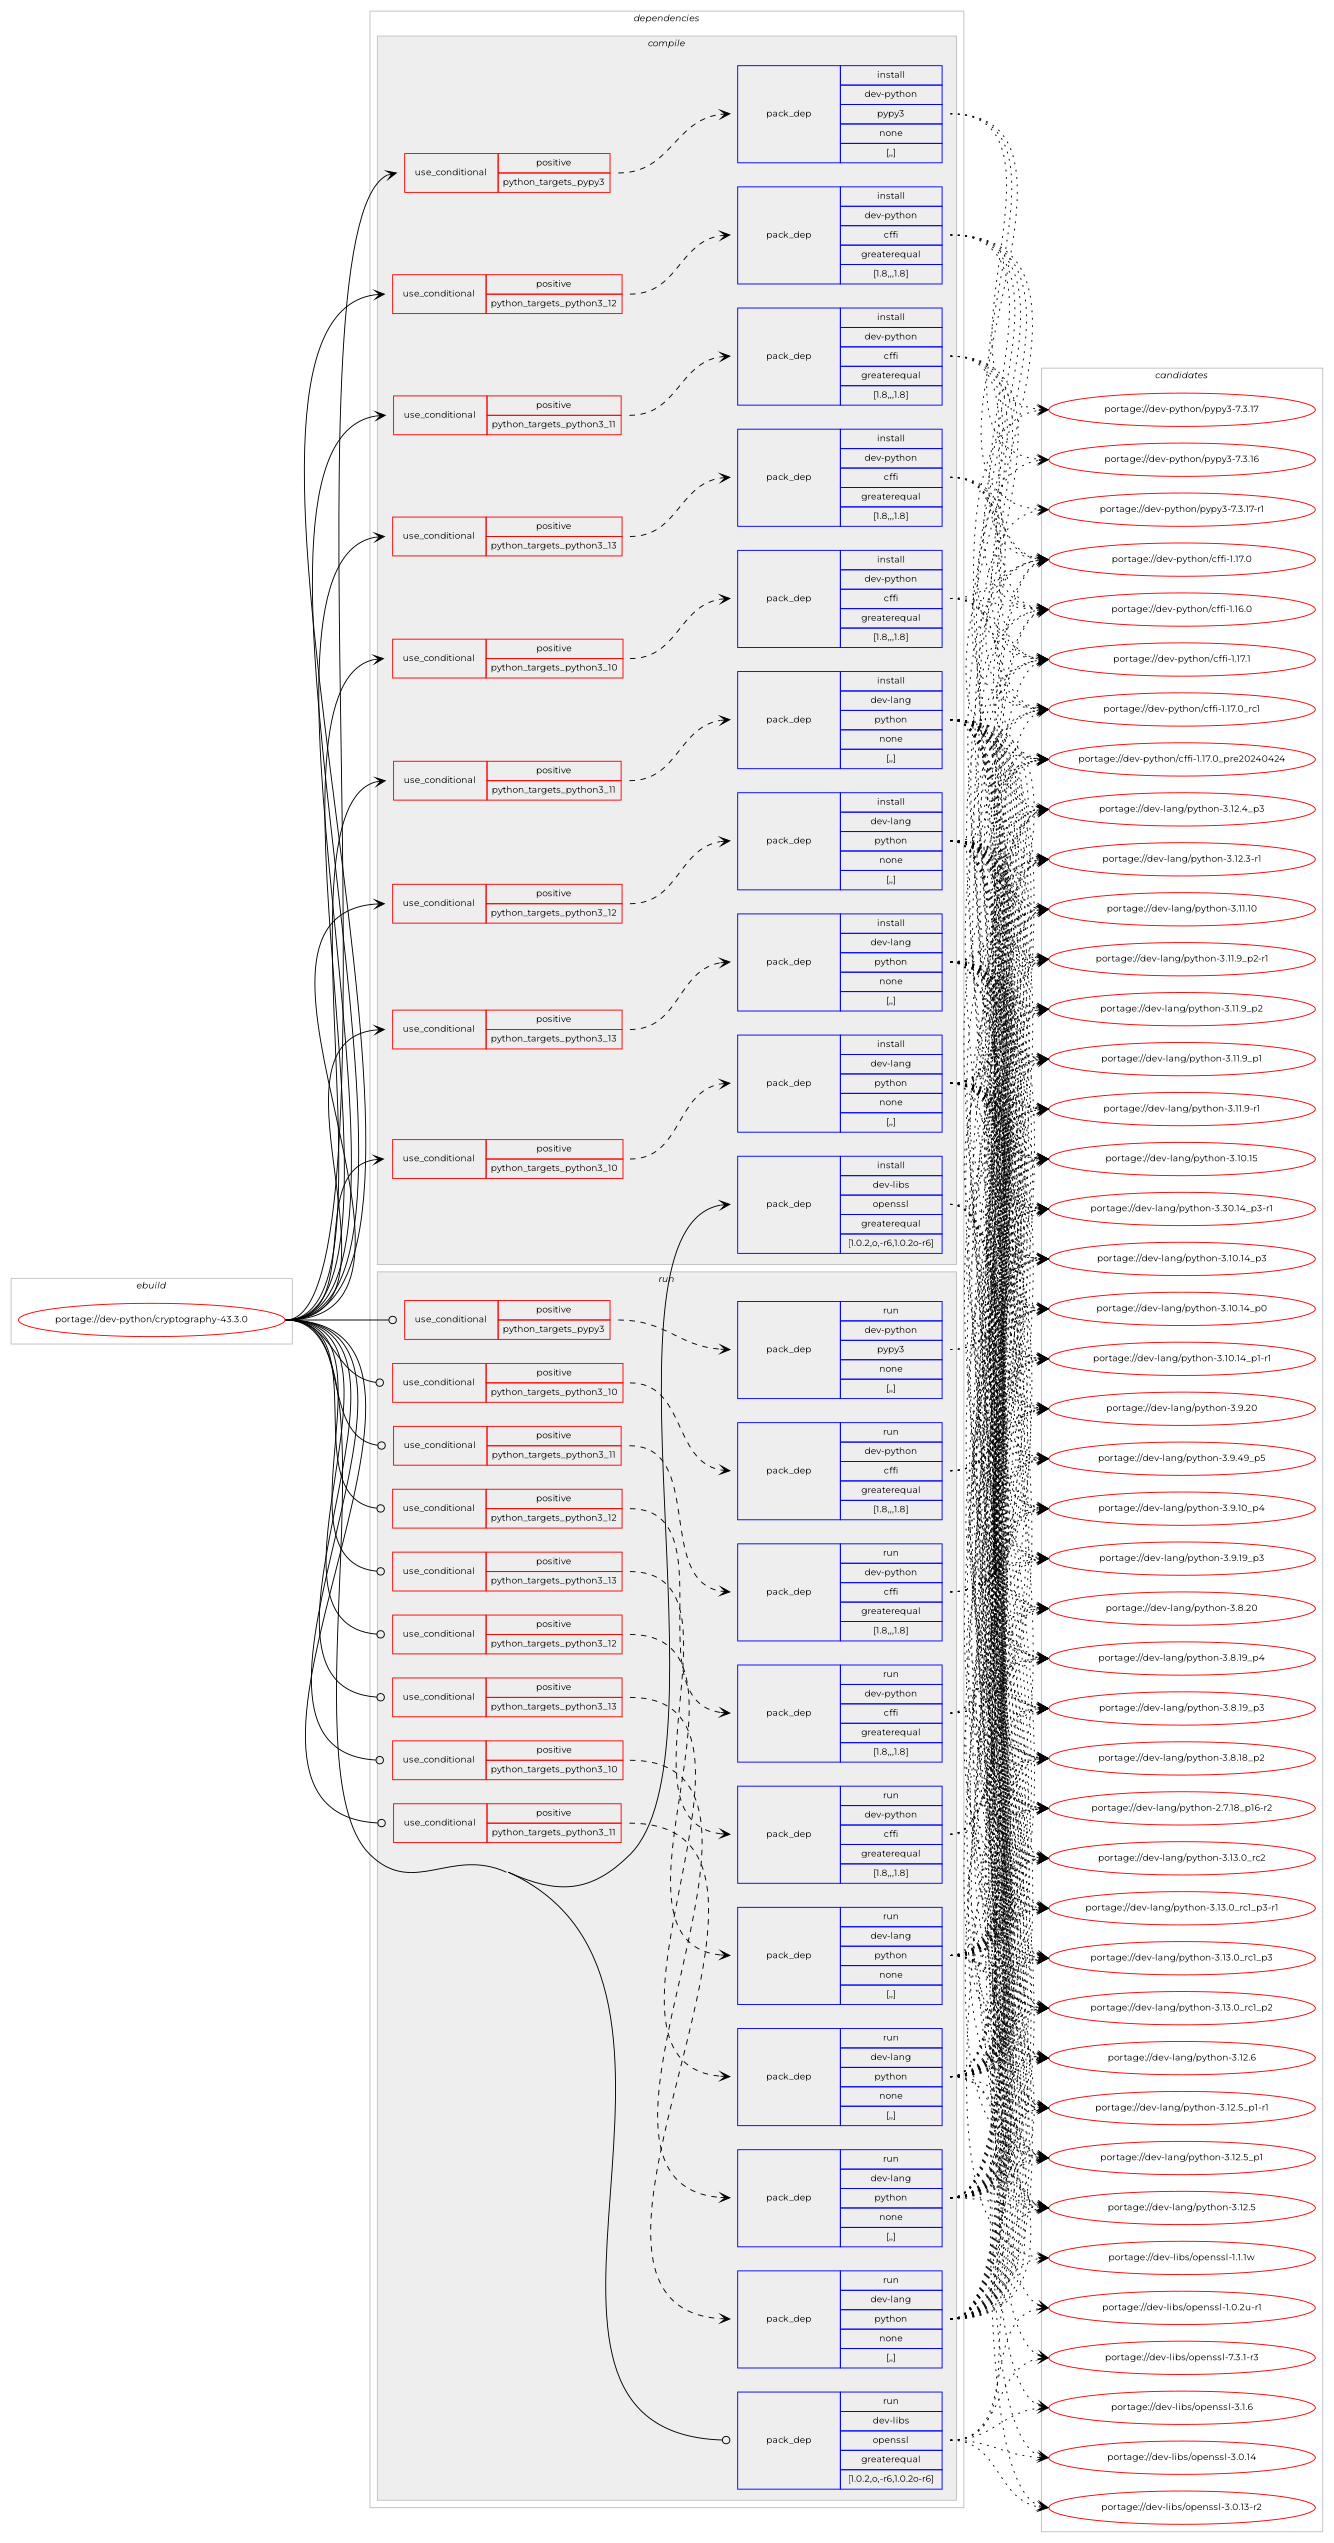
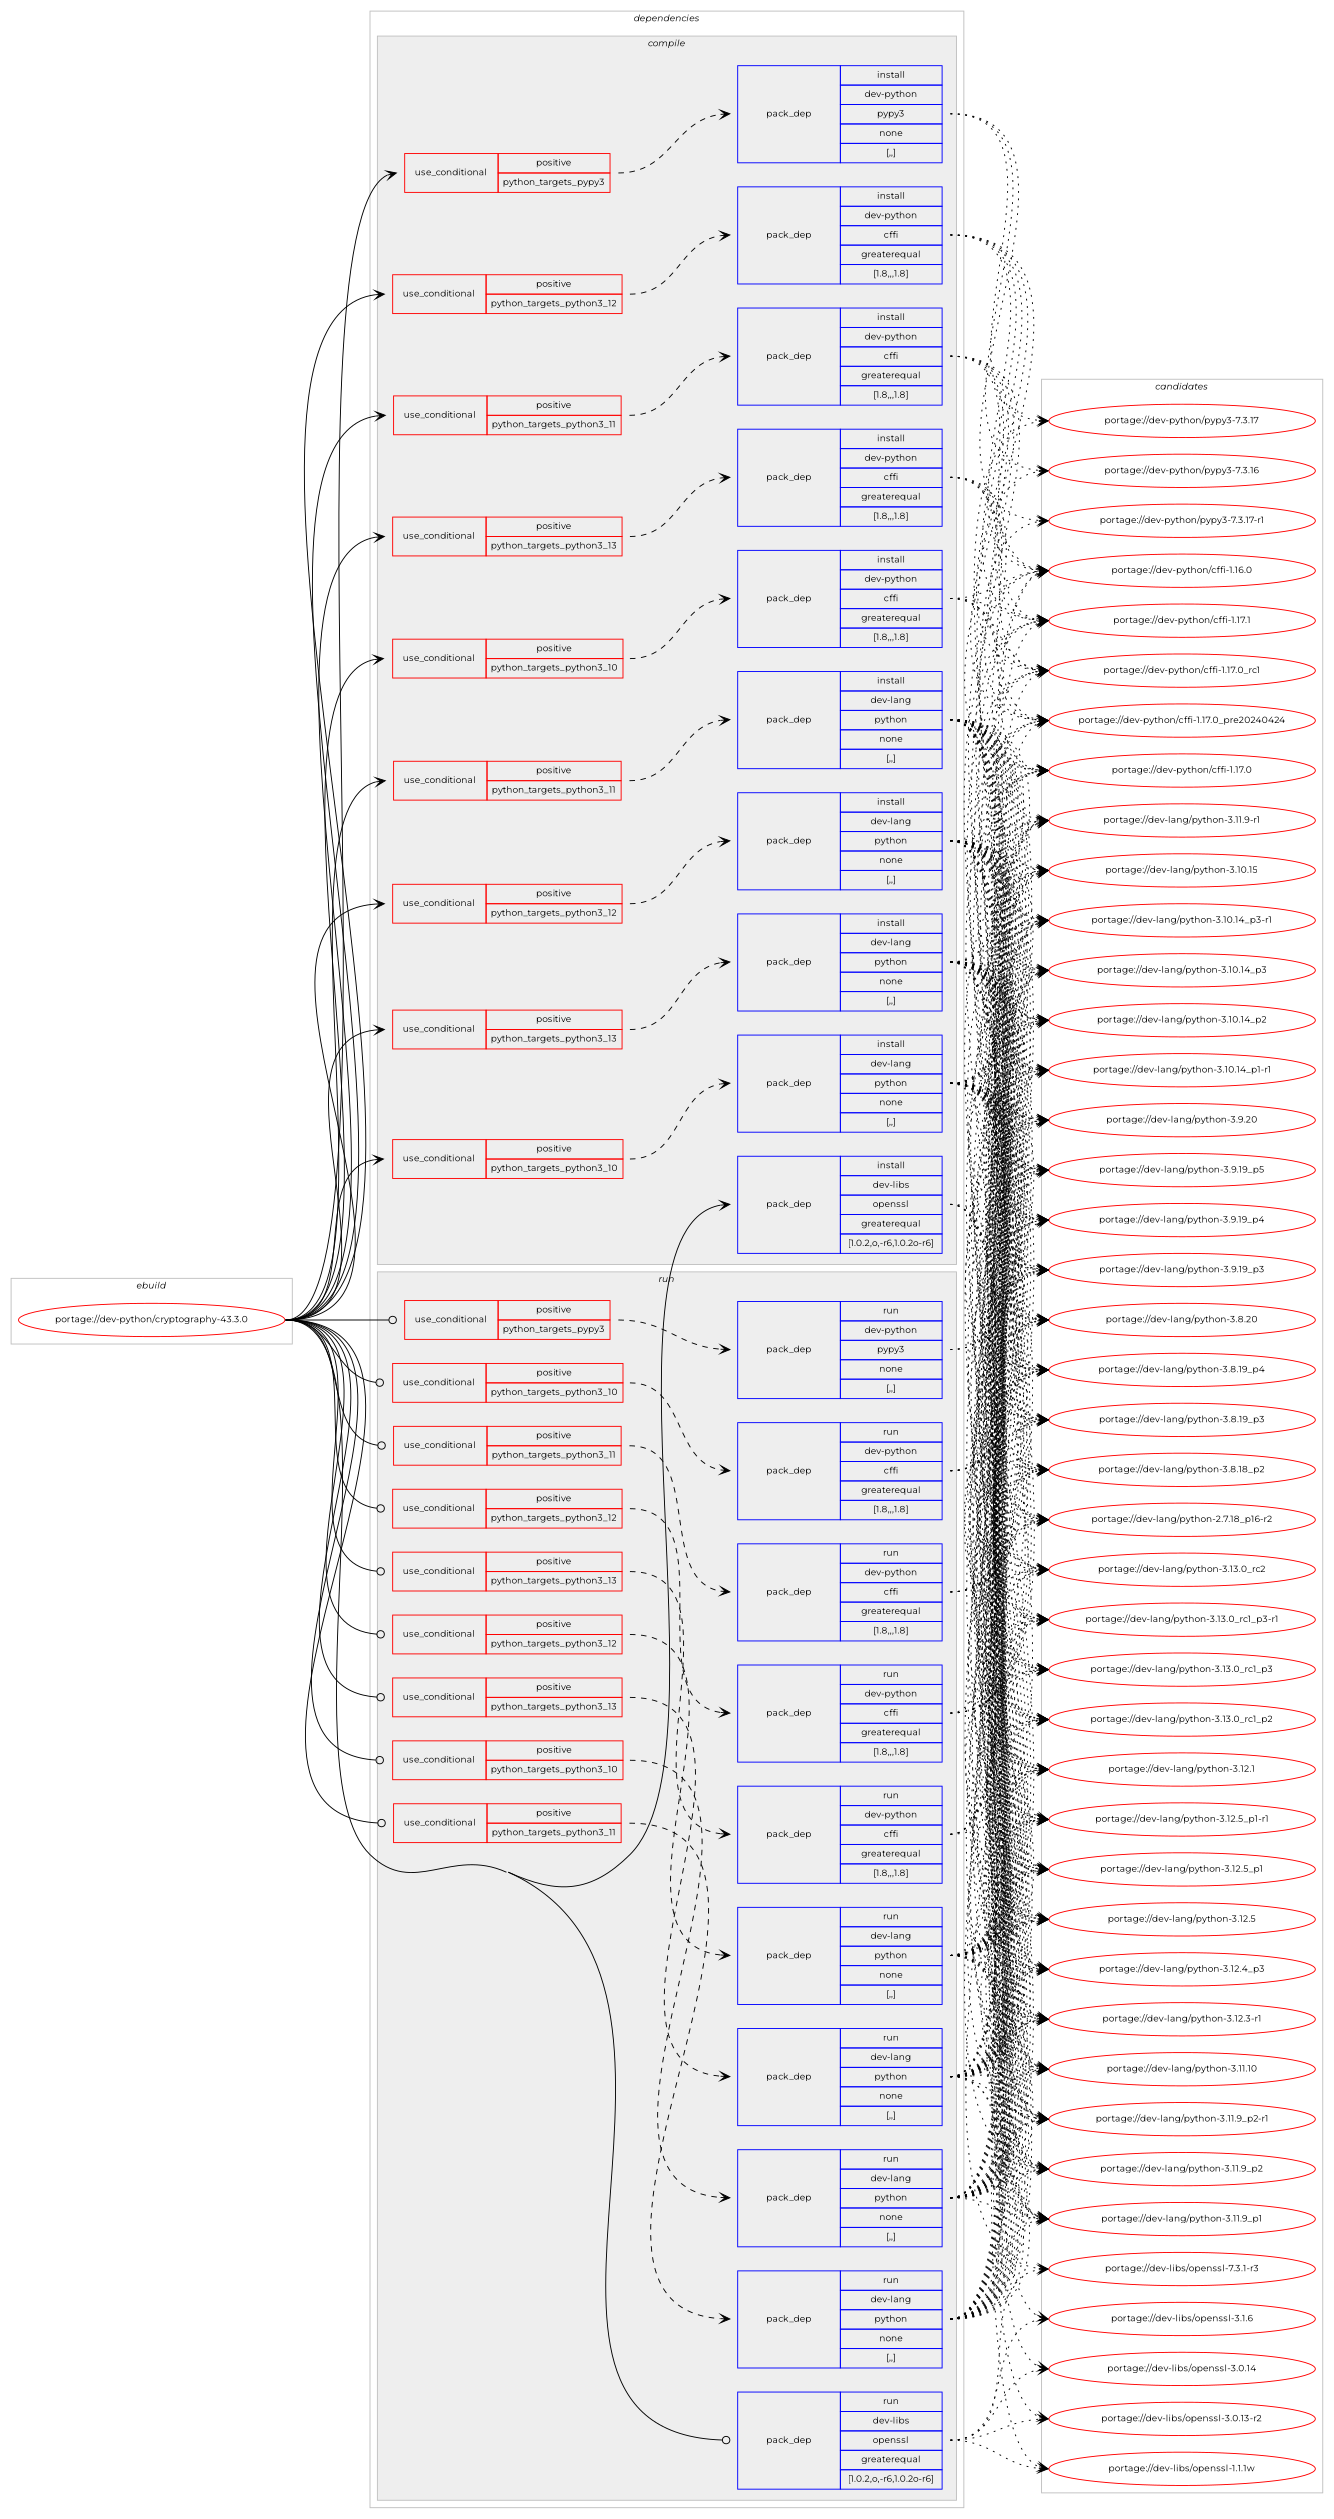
(1182, 1209) -> (1182, 920)
(1182, 1309) -> (1182, 1020)
(1182, 1459) -> (1182, 1170)
(1182, 1509) -> (1182, 1220)
(1182, 2058) -> (1182, 1770)
(1182, 2308) -> none
